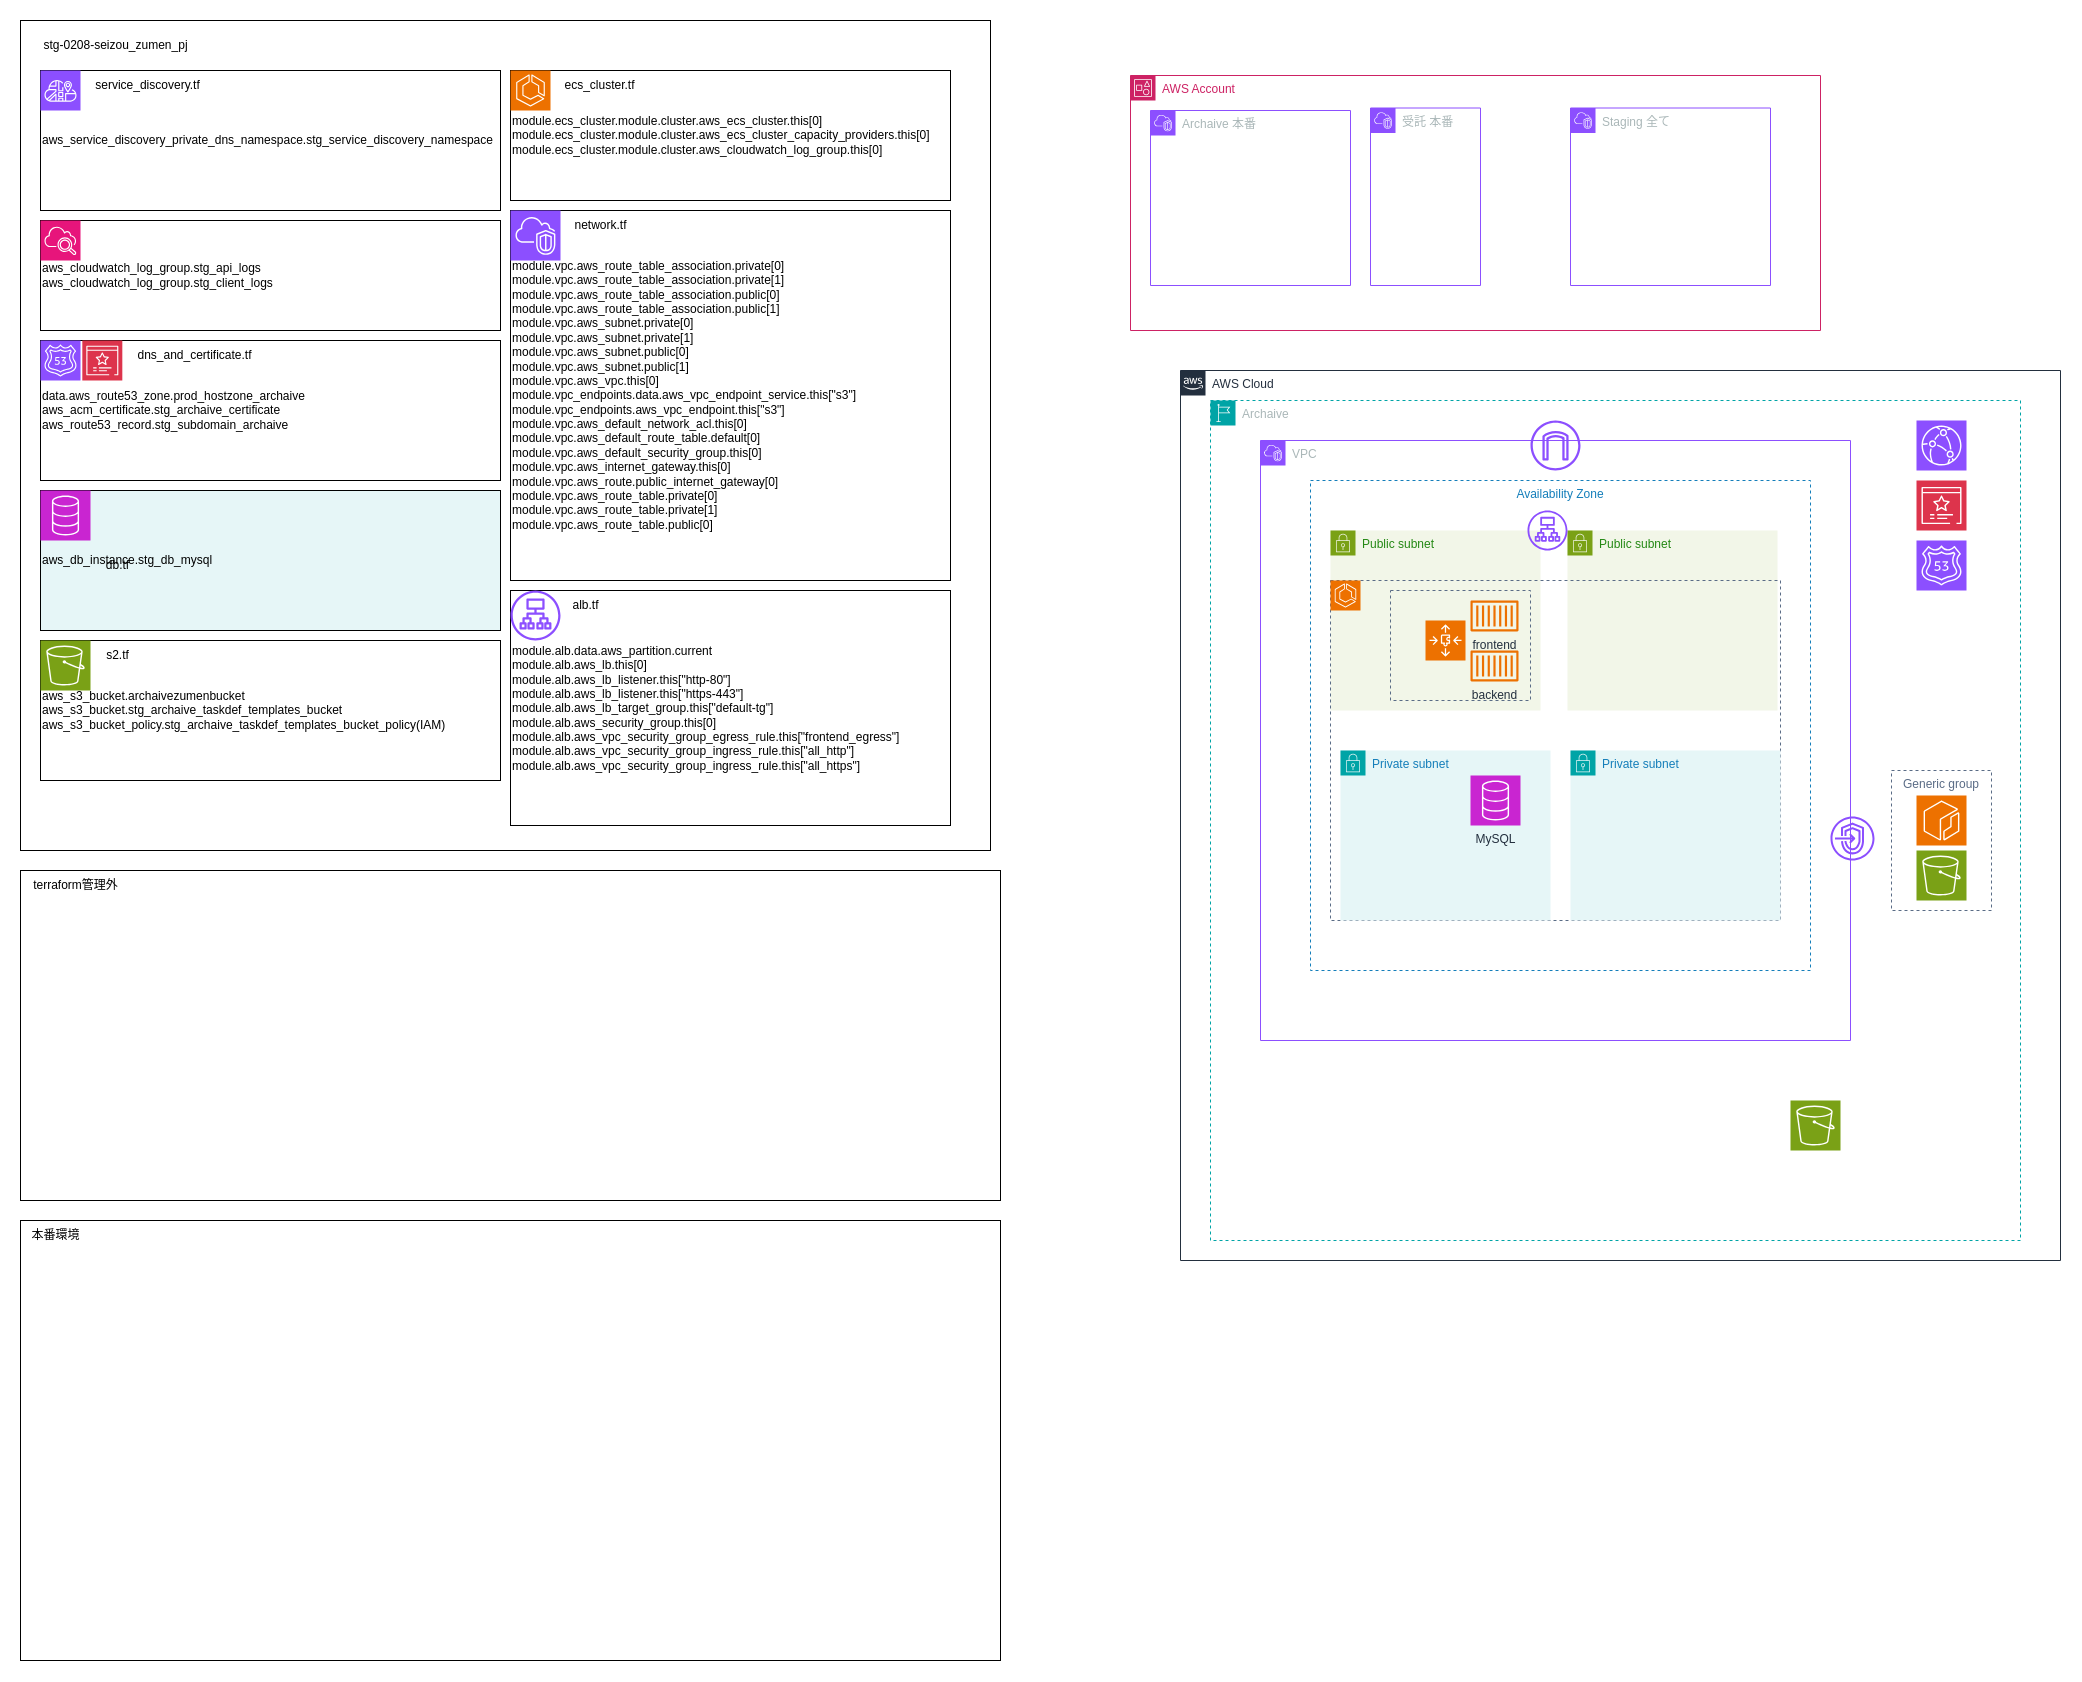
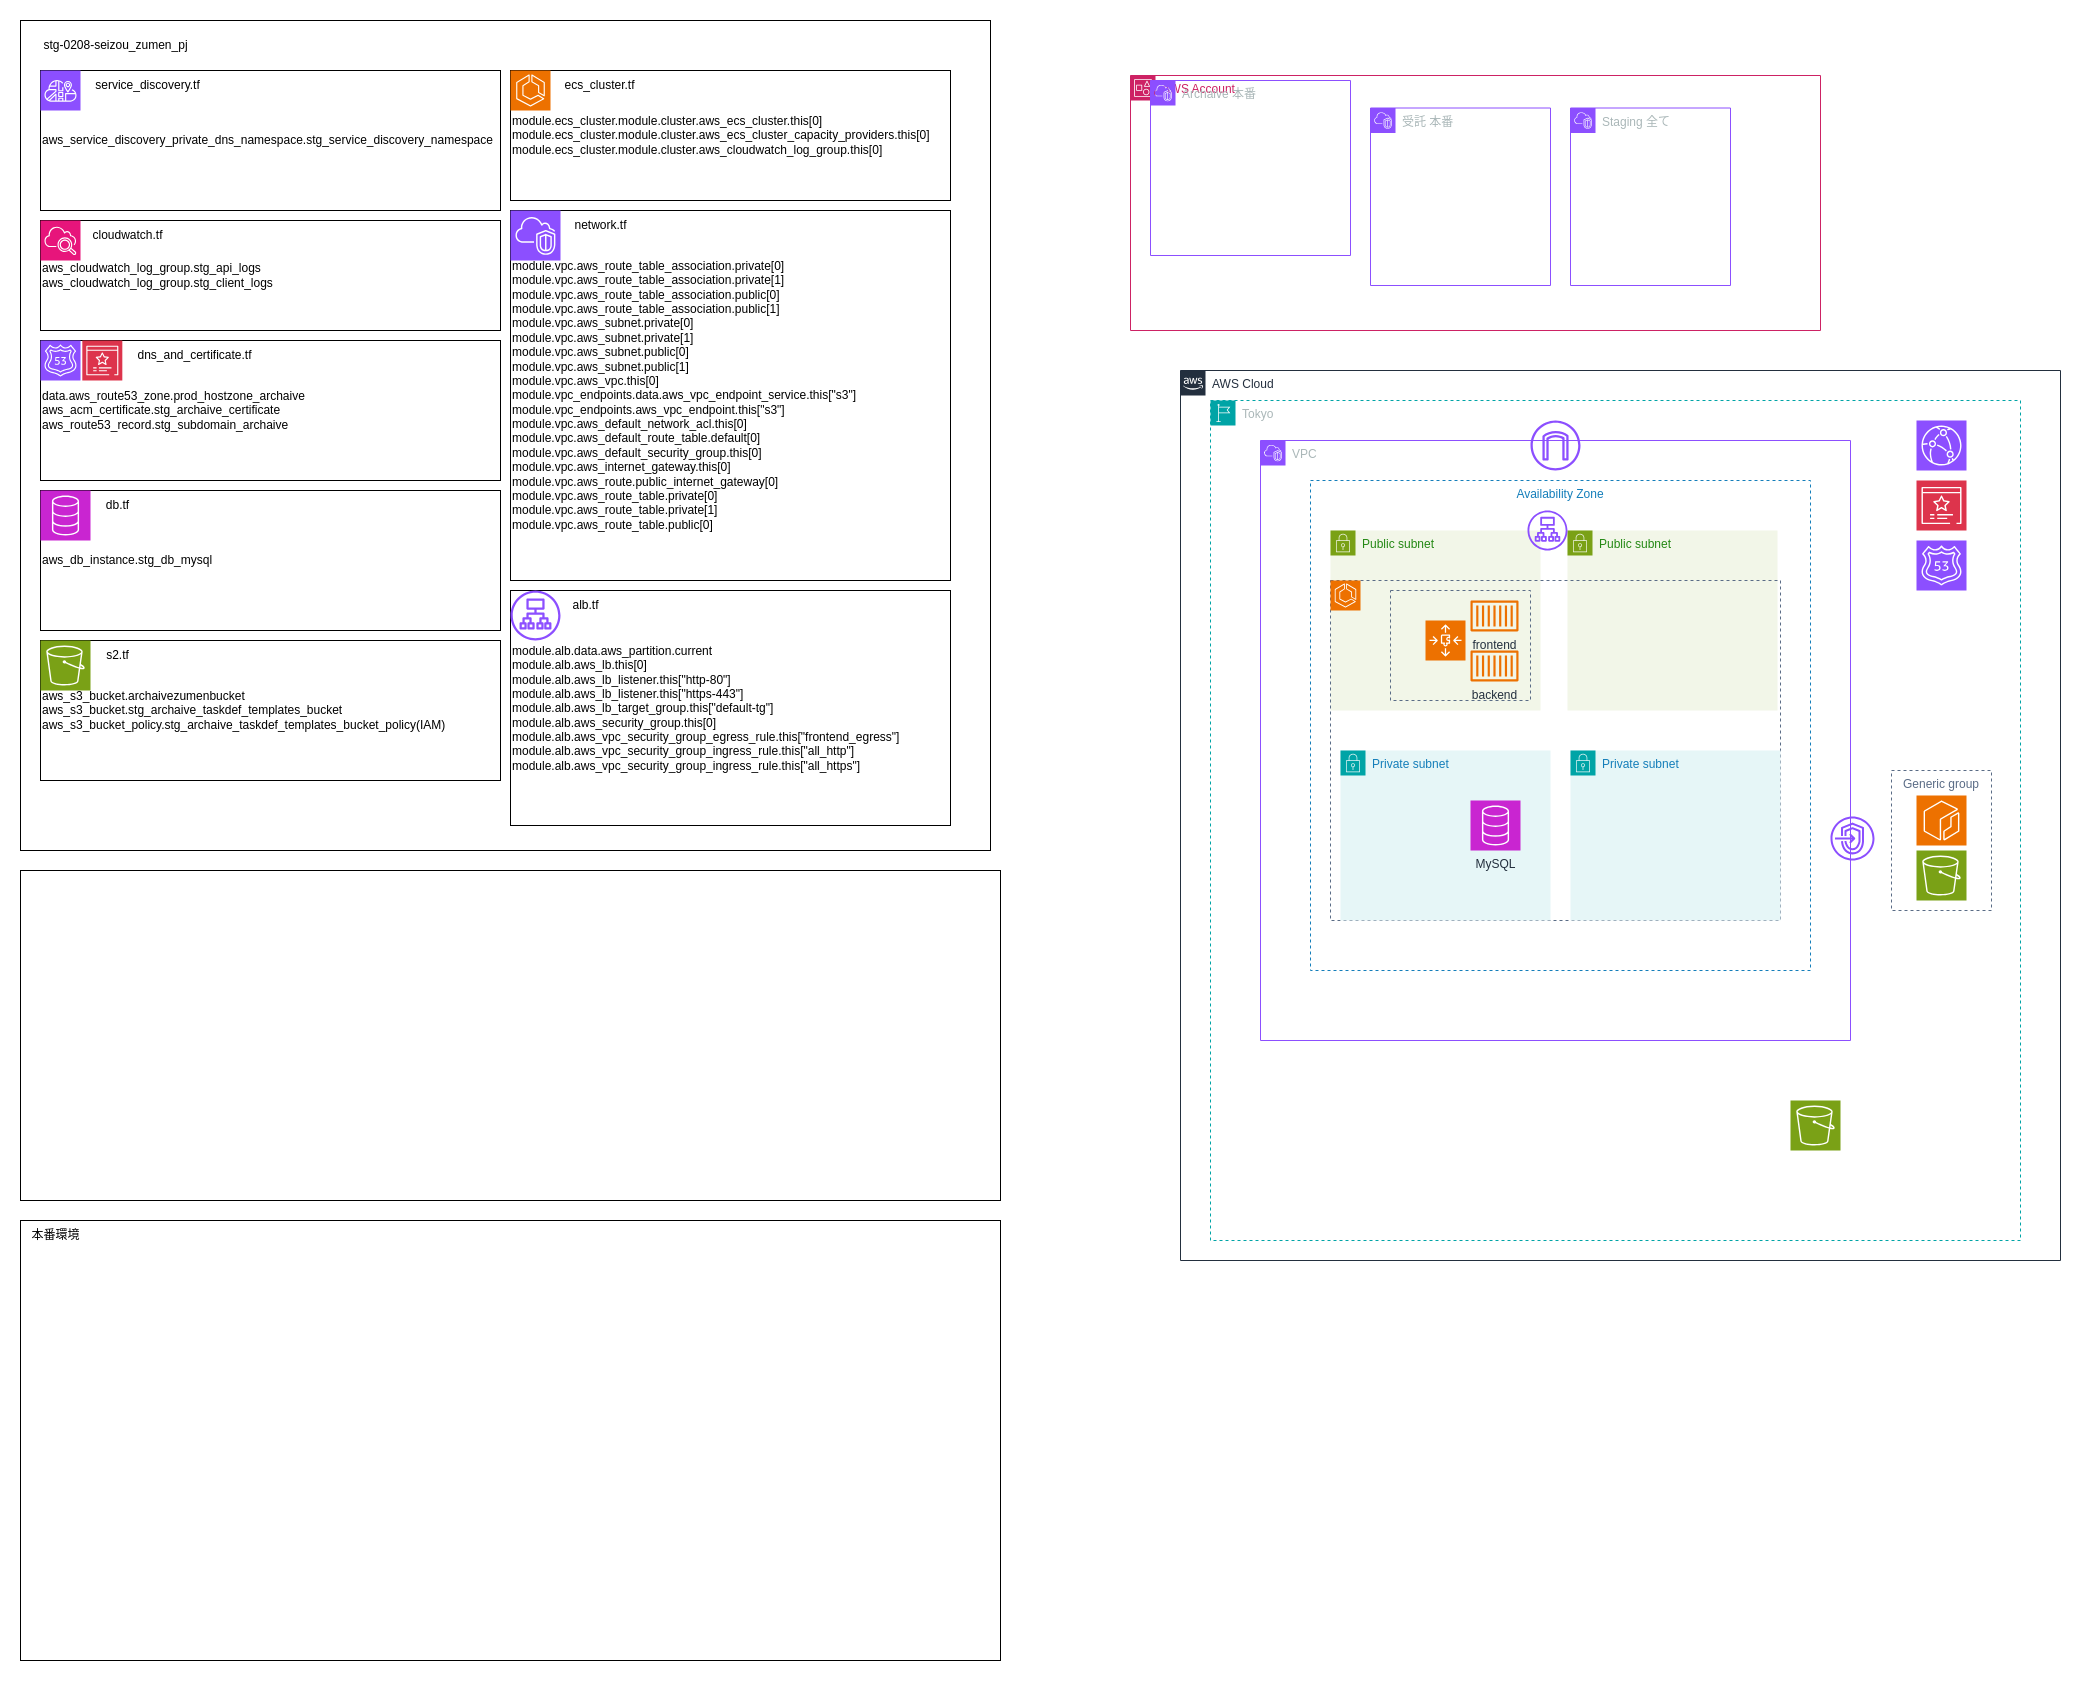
(1426, 197) -> (1461, 197)
(1671, 197) -> (1651, 197)
(1251, 198) -> (1251, 168)
none -> (127, 236)
(1268, 415) -> (1259, 415)
(271, 561) -> (271, 561)
(118, 566) -> (118, 506)
(1496, 801) -> (1496, 826)
(76, 886) -> none
